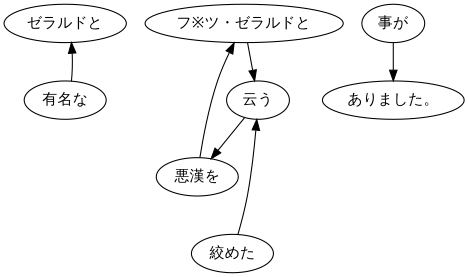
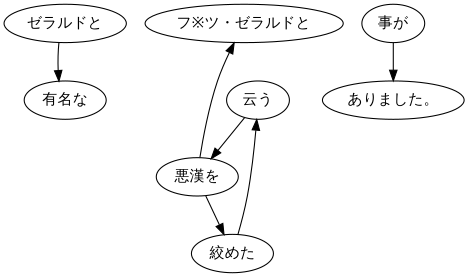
(250, 57) -> none
(72, 67) -> (58, 56)
none -> (213, 210)
